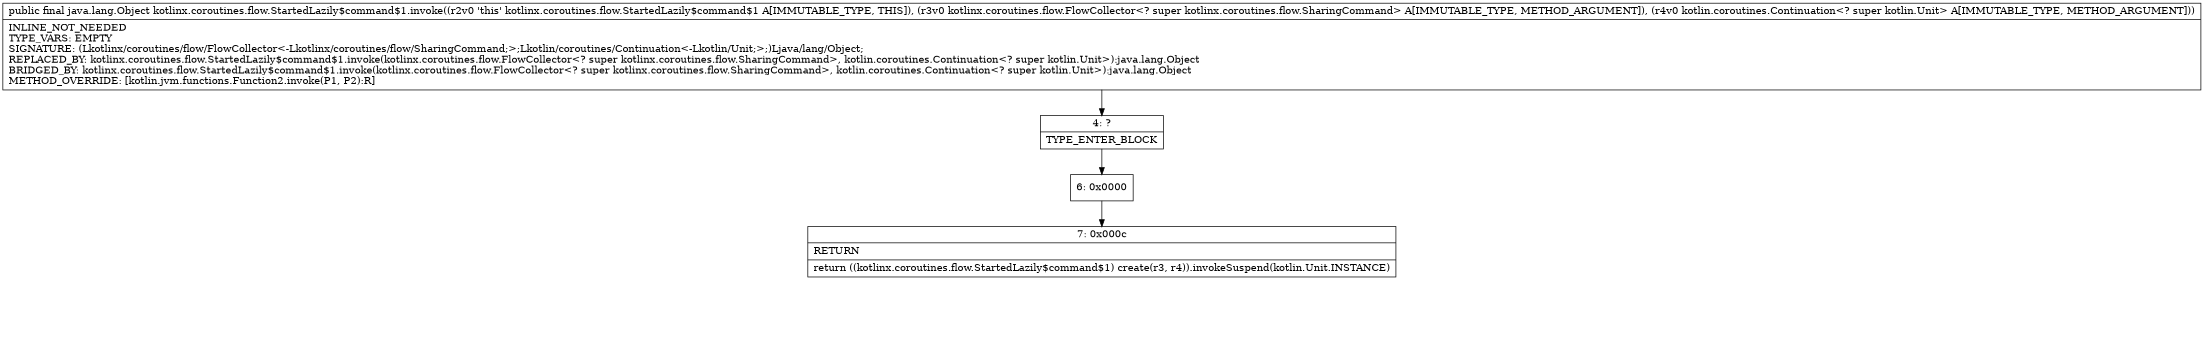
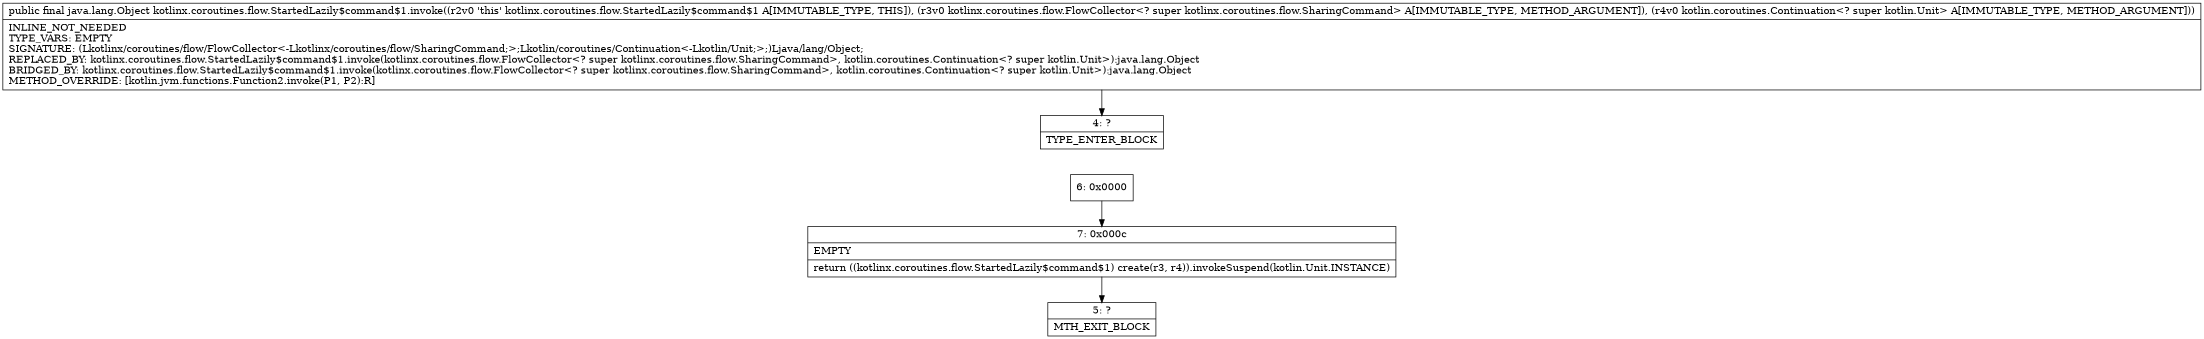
(1102, 158) -> none
(837, 251) -> (832, 251)
none -> (1102, 319)
